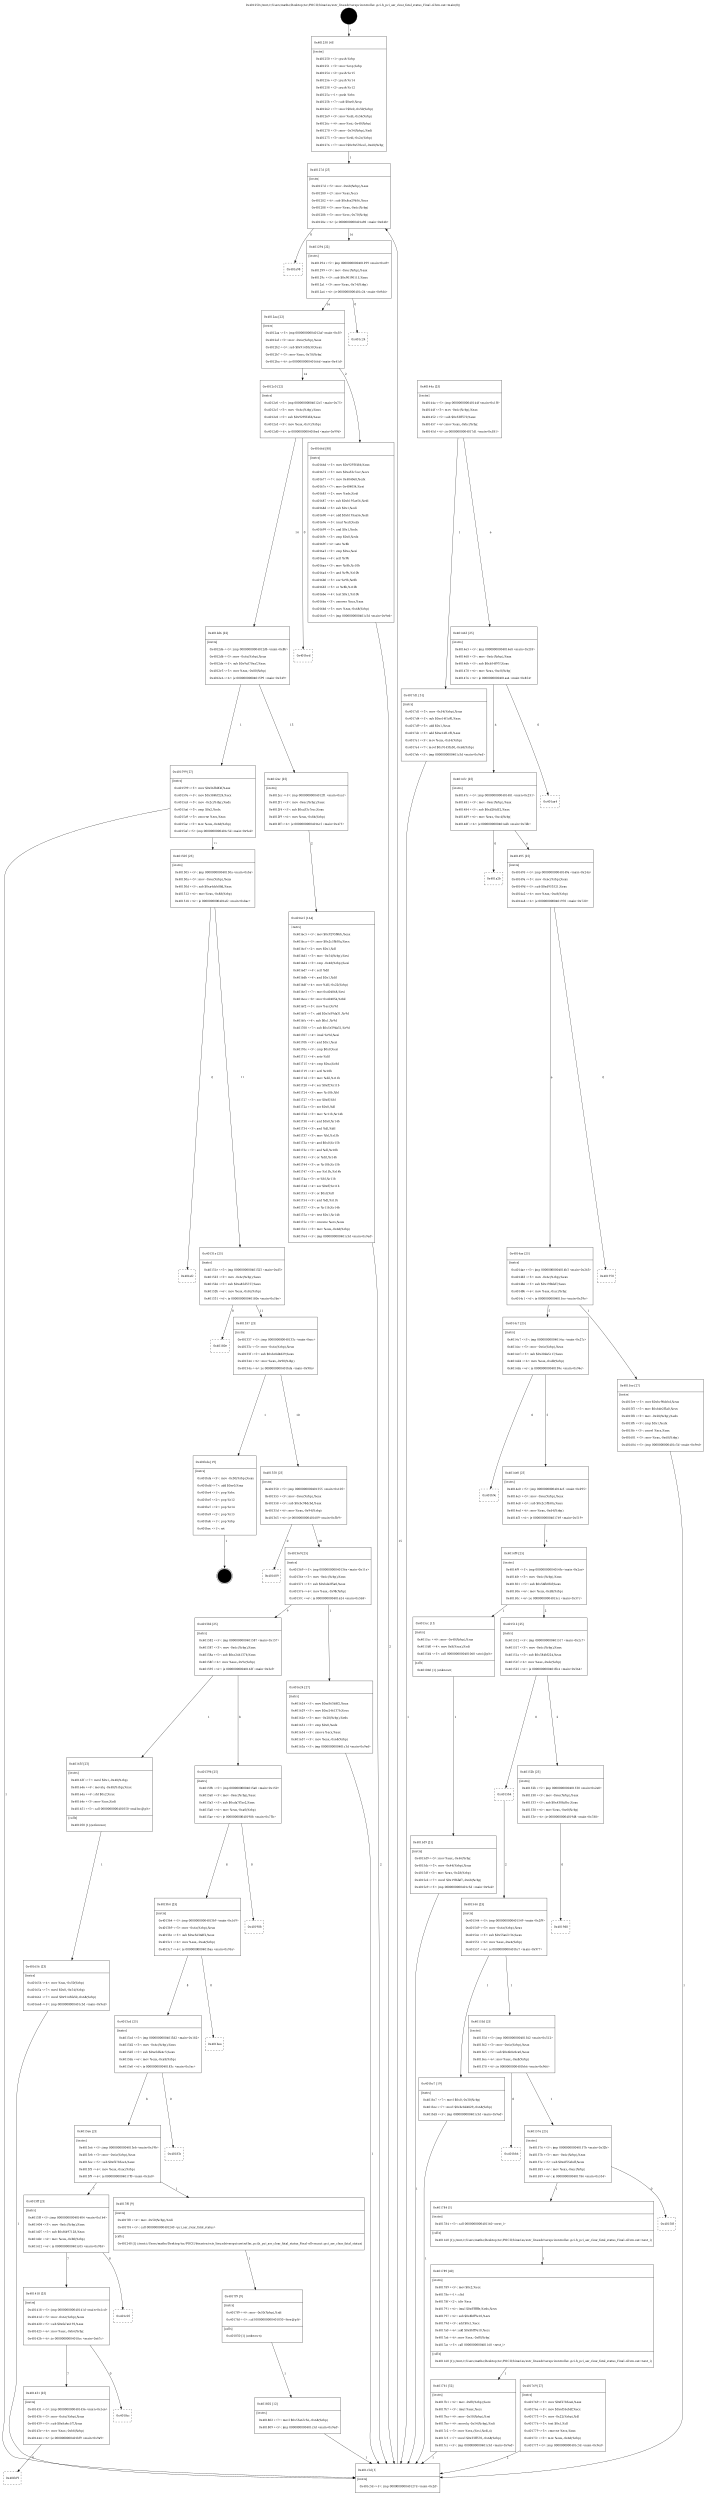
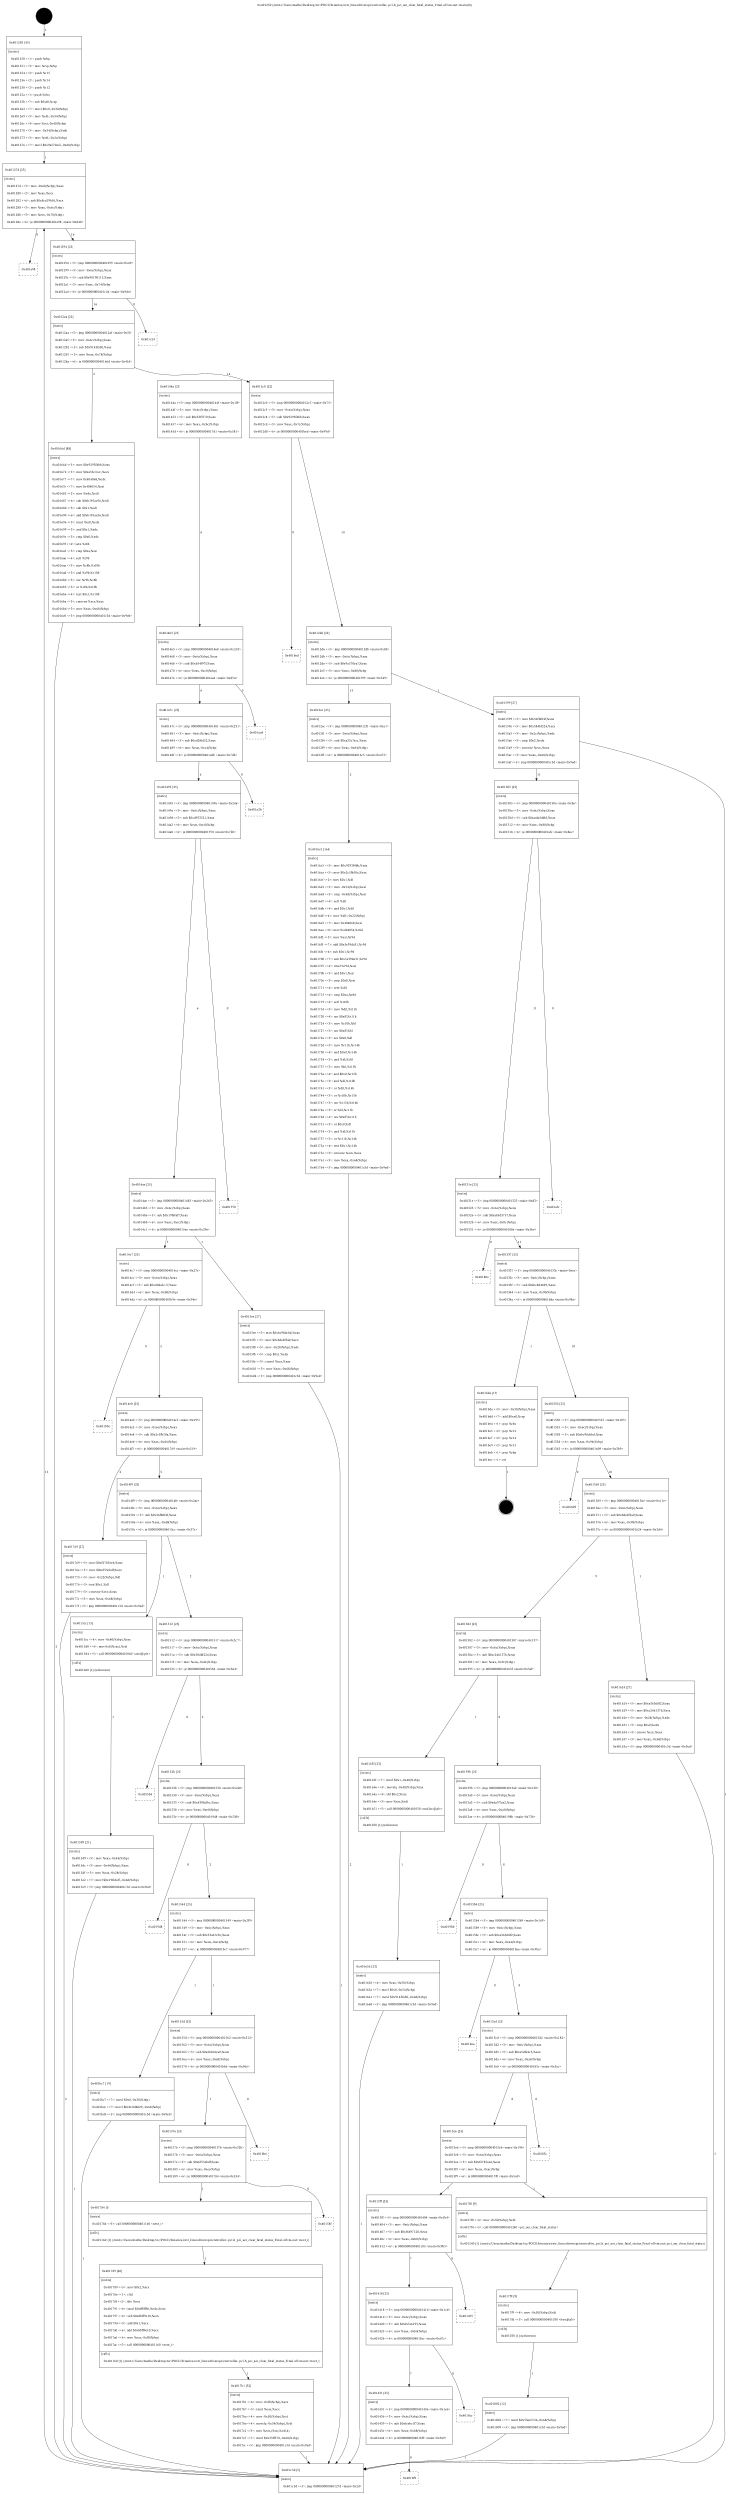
(444, 725) -> none
none -> (109, 1494)
(504, 1848) -> (206, 1860)
